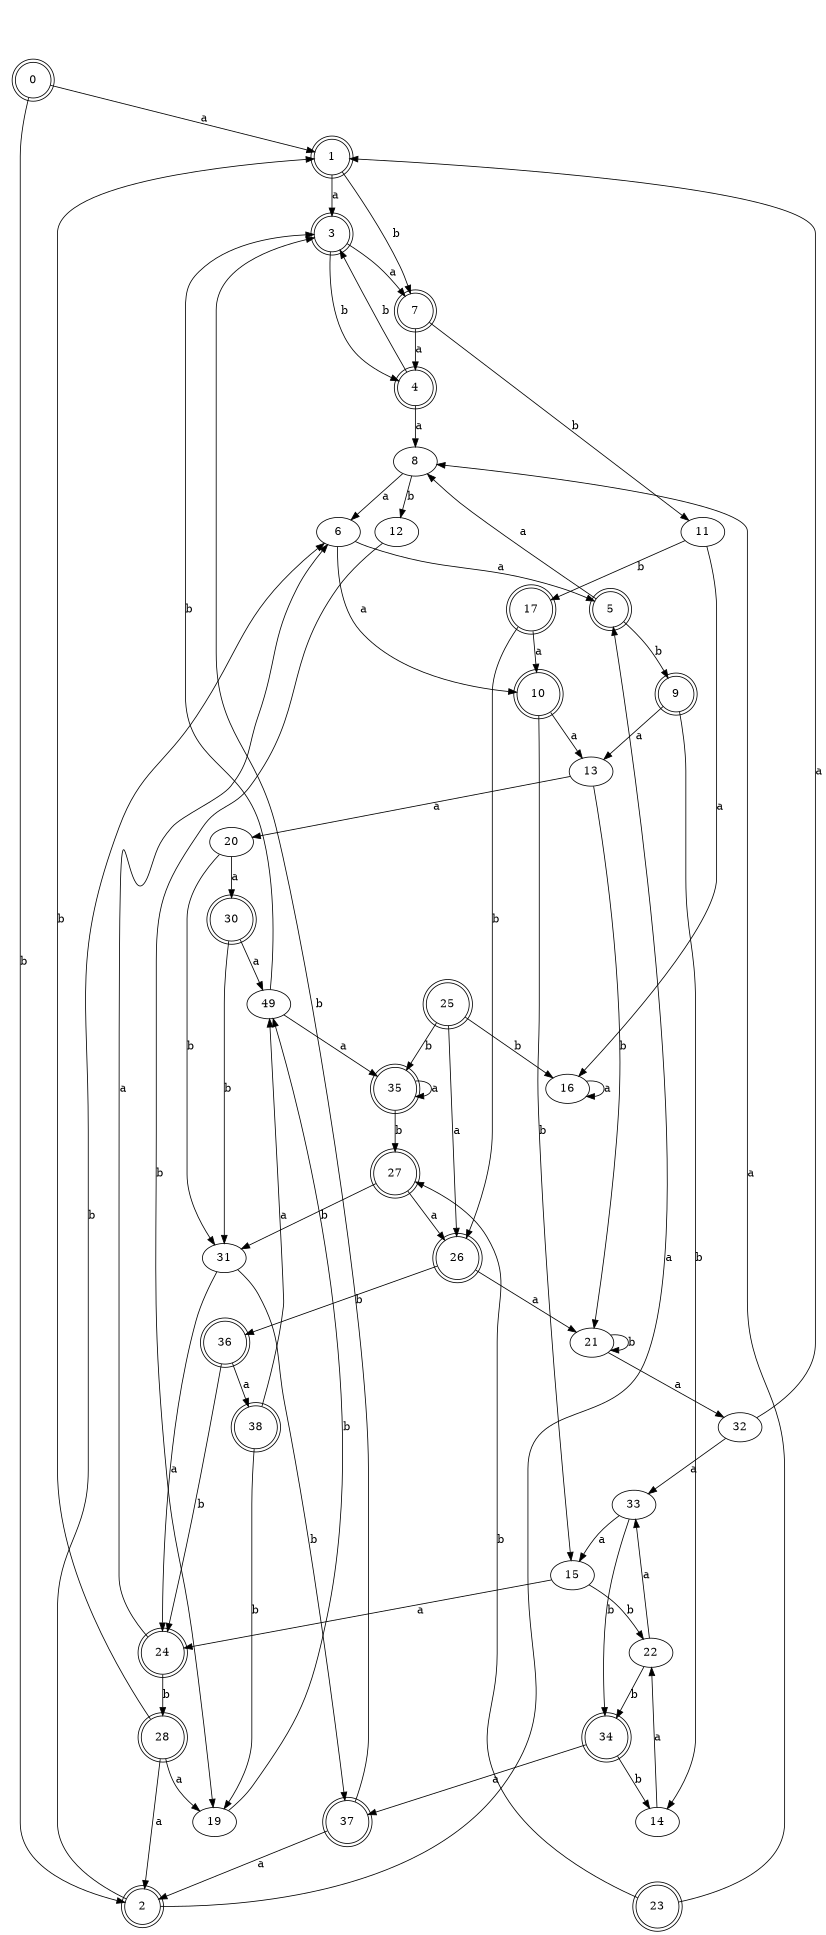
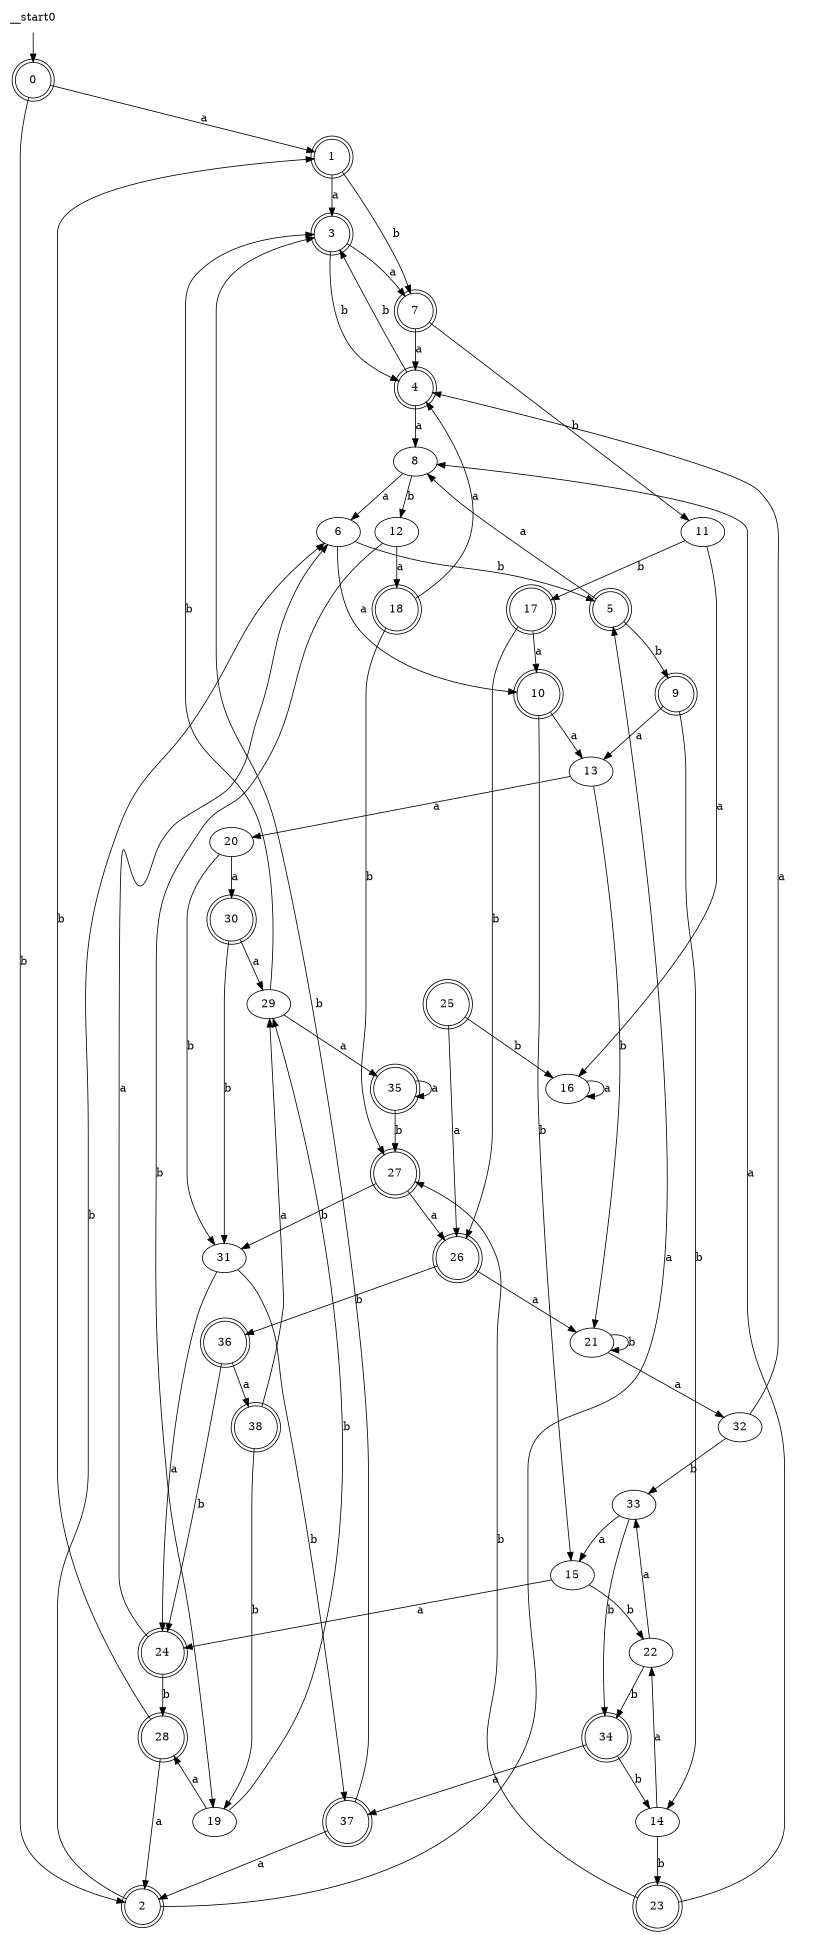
none -> (33, 18)
(501, 567) -> (501, 567)
(815, 603) -> (778, 786)
none -> (397, 610)
(269, 1004) -> (269, 1004)
(424, 1043) -> none
(694, 1470) -> (694, 1470)
(175, 1785) -> (192, 1786)
none -> (657, 1857)
